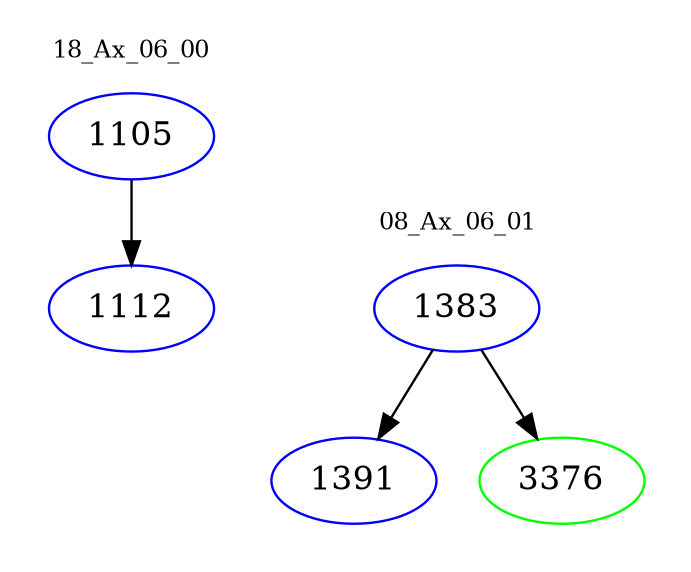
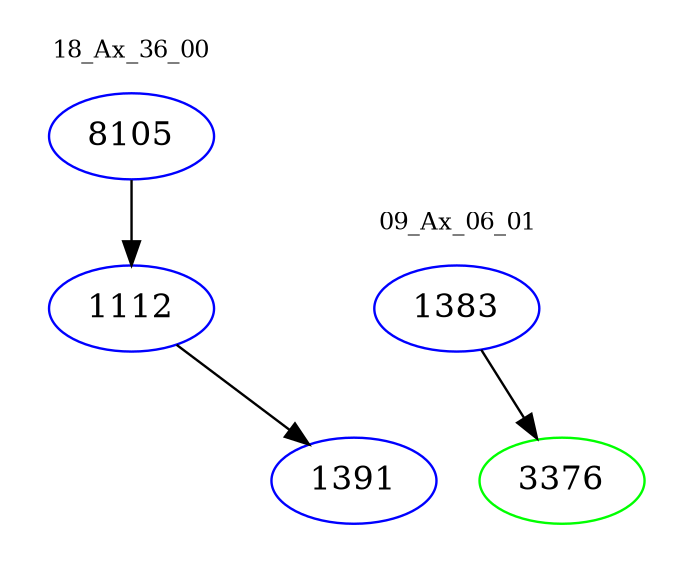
(132, 51) -> (132, 51)
(132, 136) -> (132, 136)
(458, 224) -> (458, 224)
(412, 384) -> (233, 387)
